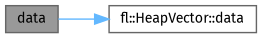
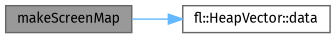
(32, 19) -> (69, 19)
